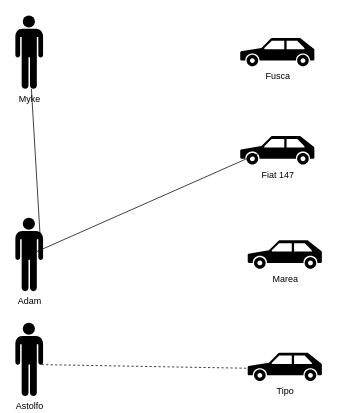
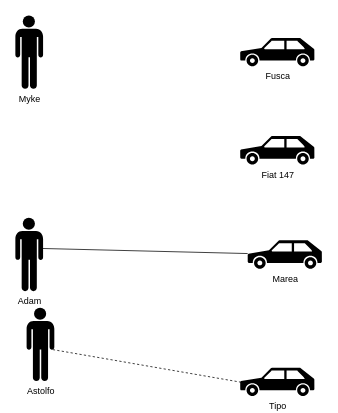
(36, 161) -> (146, 251)
(153, 200) -> none
(29, 360) -> (41, 345)
(285, 367) -> (278, 382)
